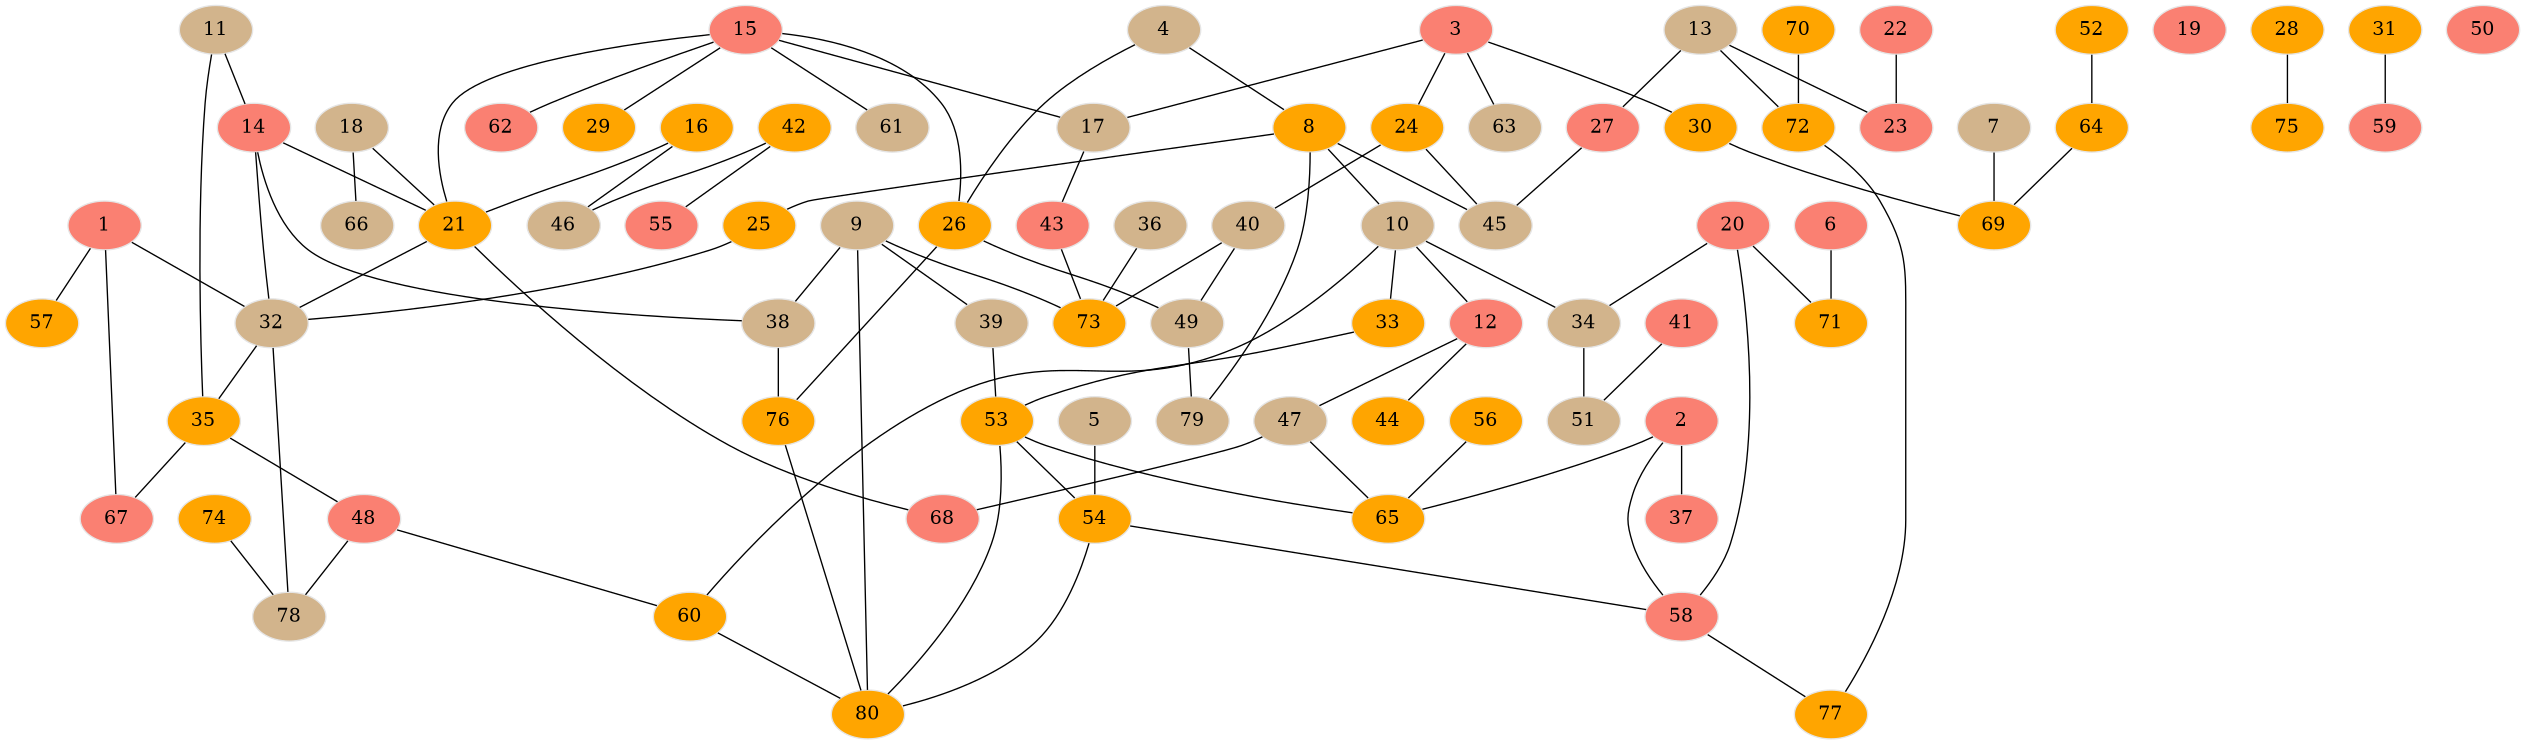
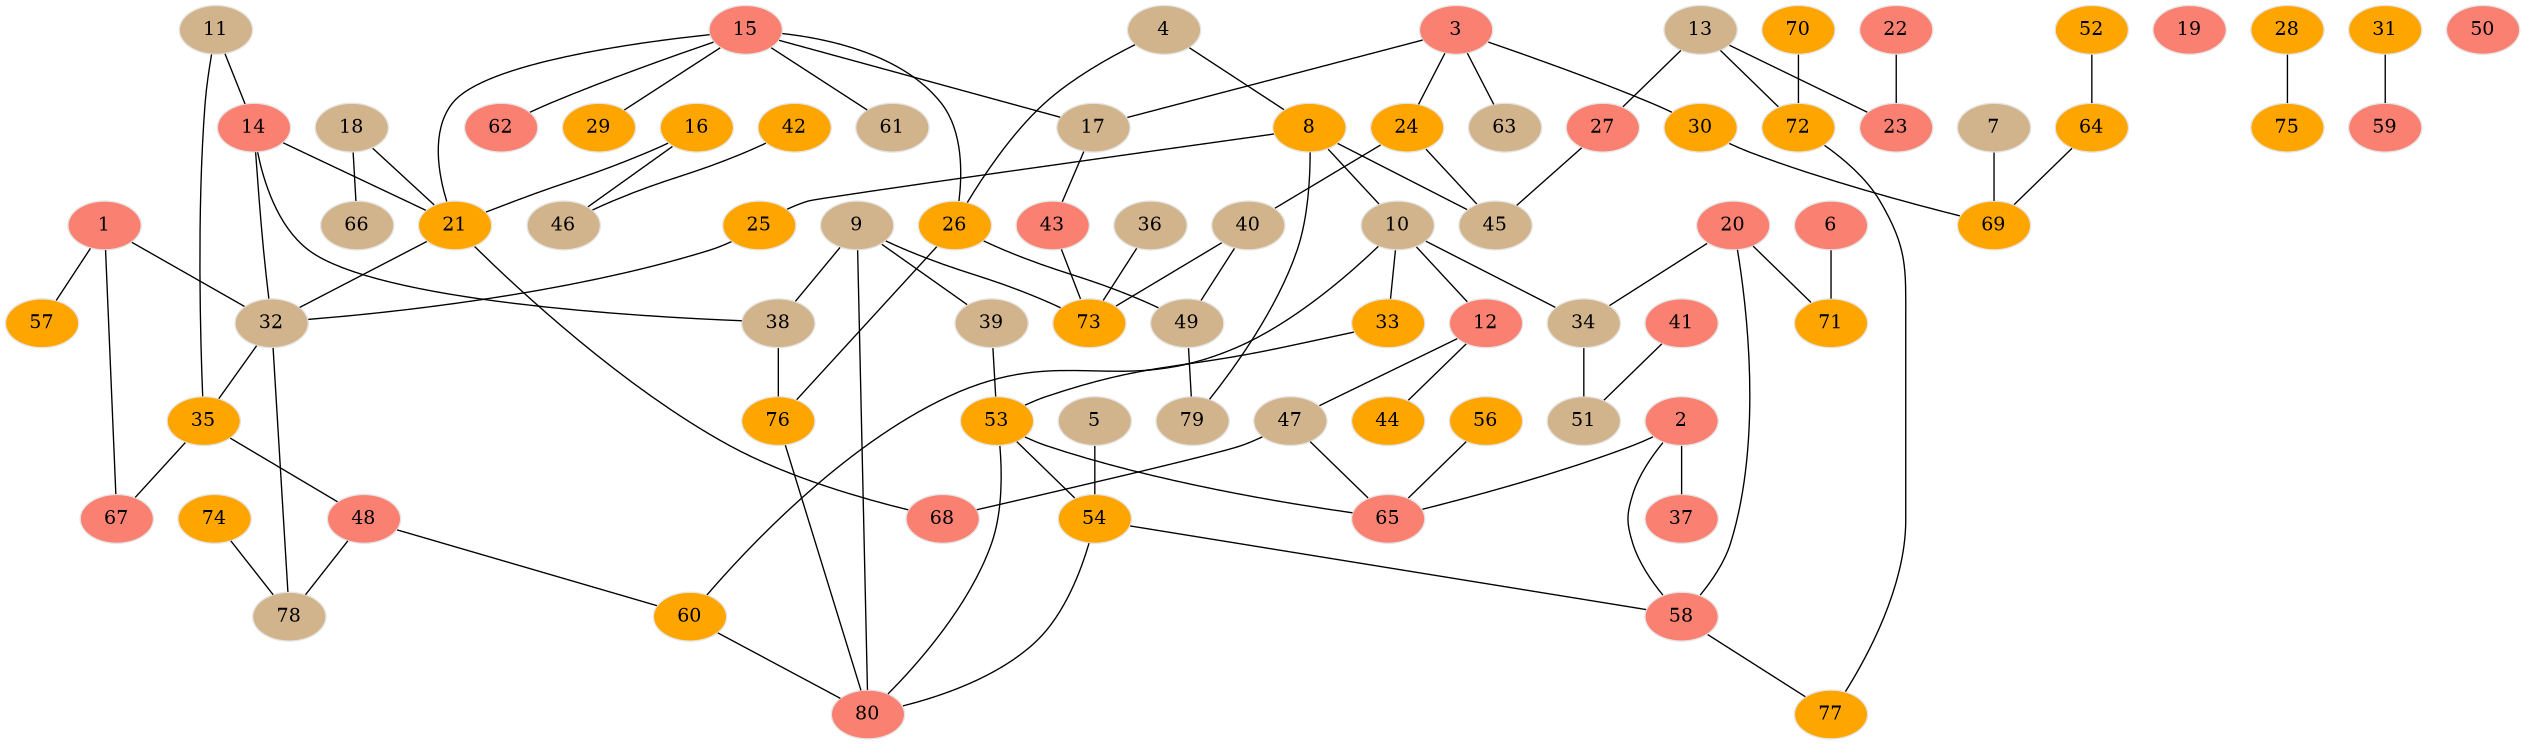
(662, 225) -> none
(1388, 519) -> (1388, 519)
(868, 714) -> (868, 714)
